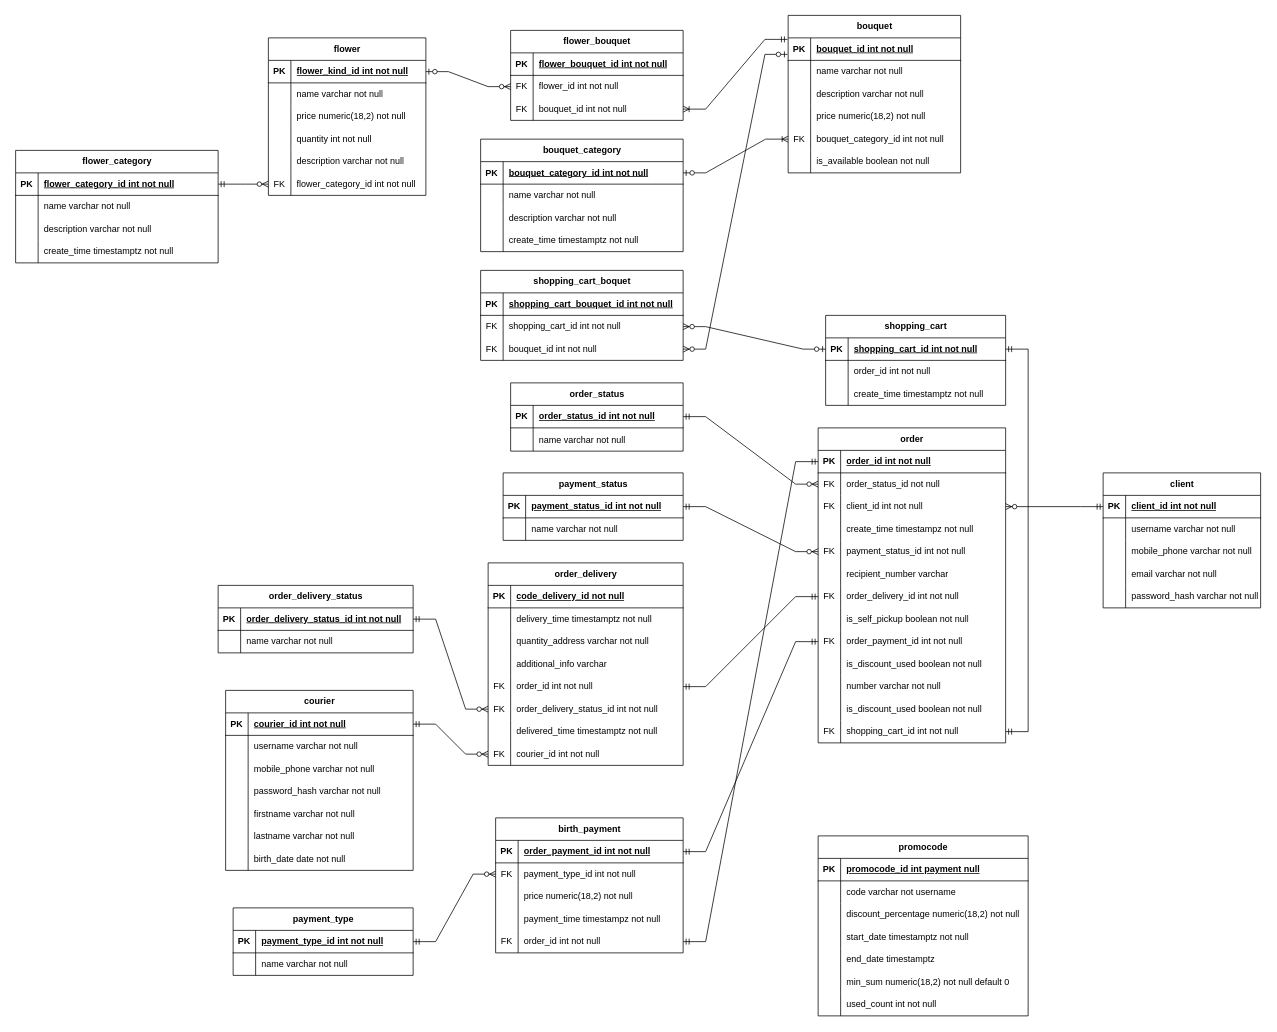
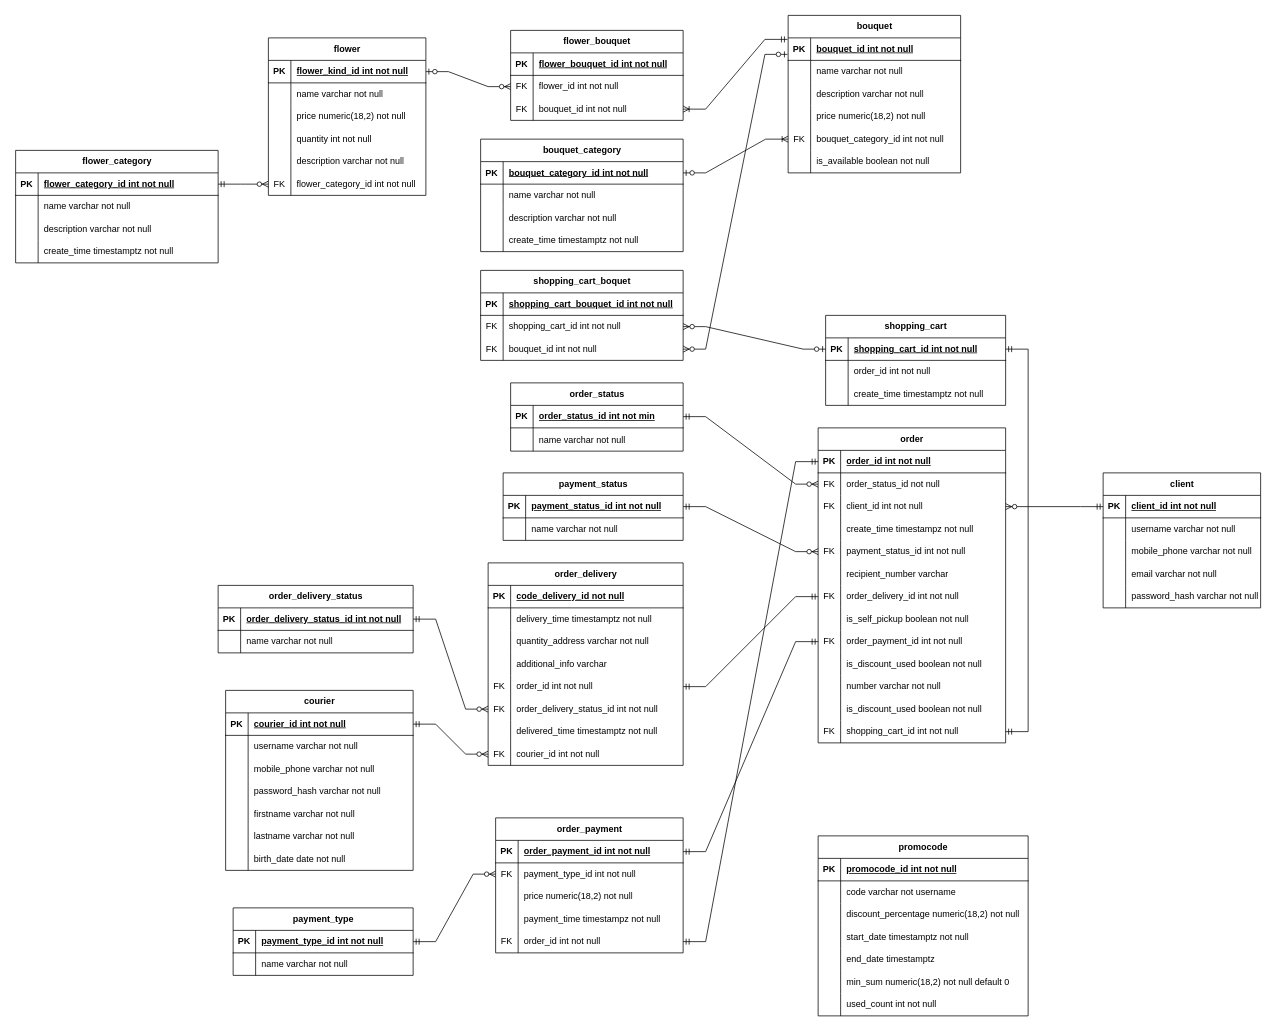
(601, 417) -> (600, 417)
(590, 829) -> (590, 829)
(911, 870) -> (901, 870)
